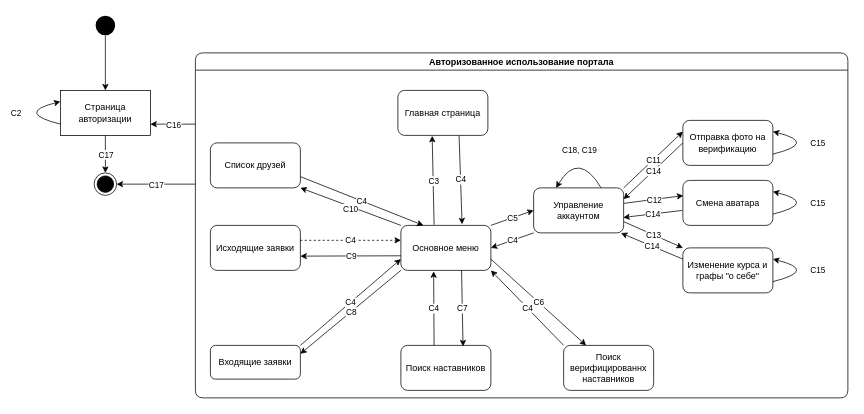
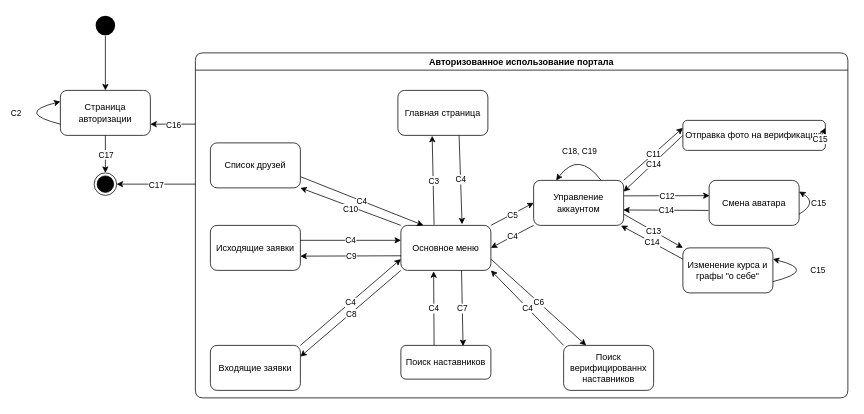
(105, 113) -> (105, 113)
(728, 143) -> (754, 135)
(728, 203) -> (754, 203)
(579, 210) -> (579, 203)
(323, 240) -> (323, 240)
(255, 362) -> (255, 368)
(446, 368) -> (446, 362)
